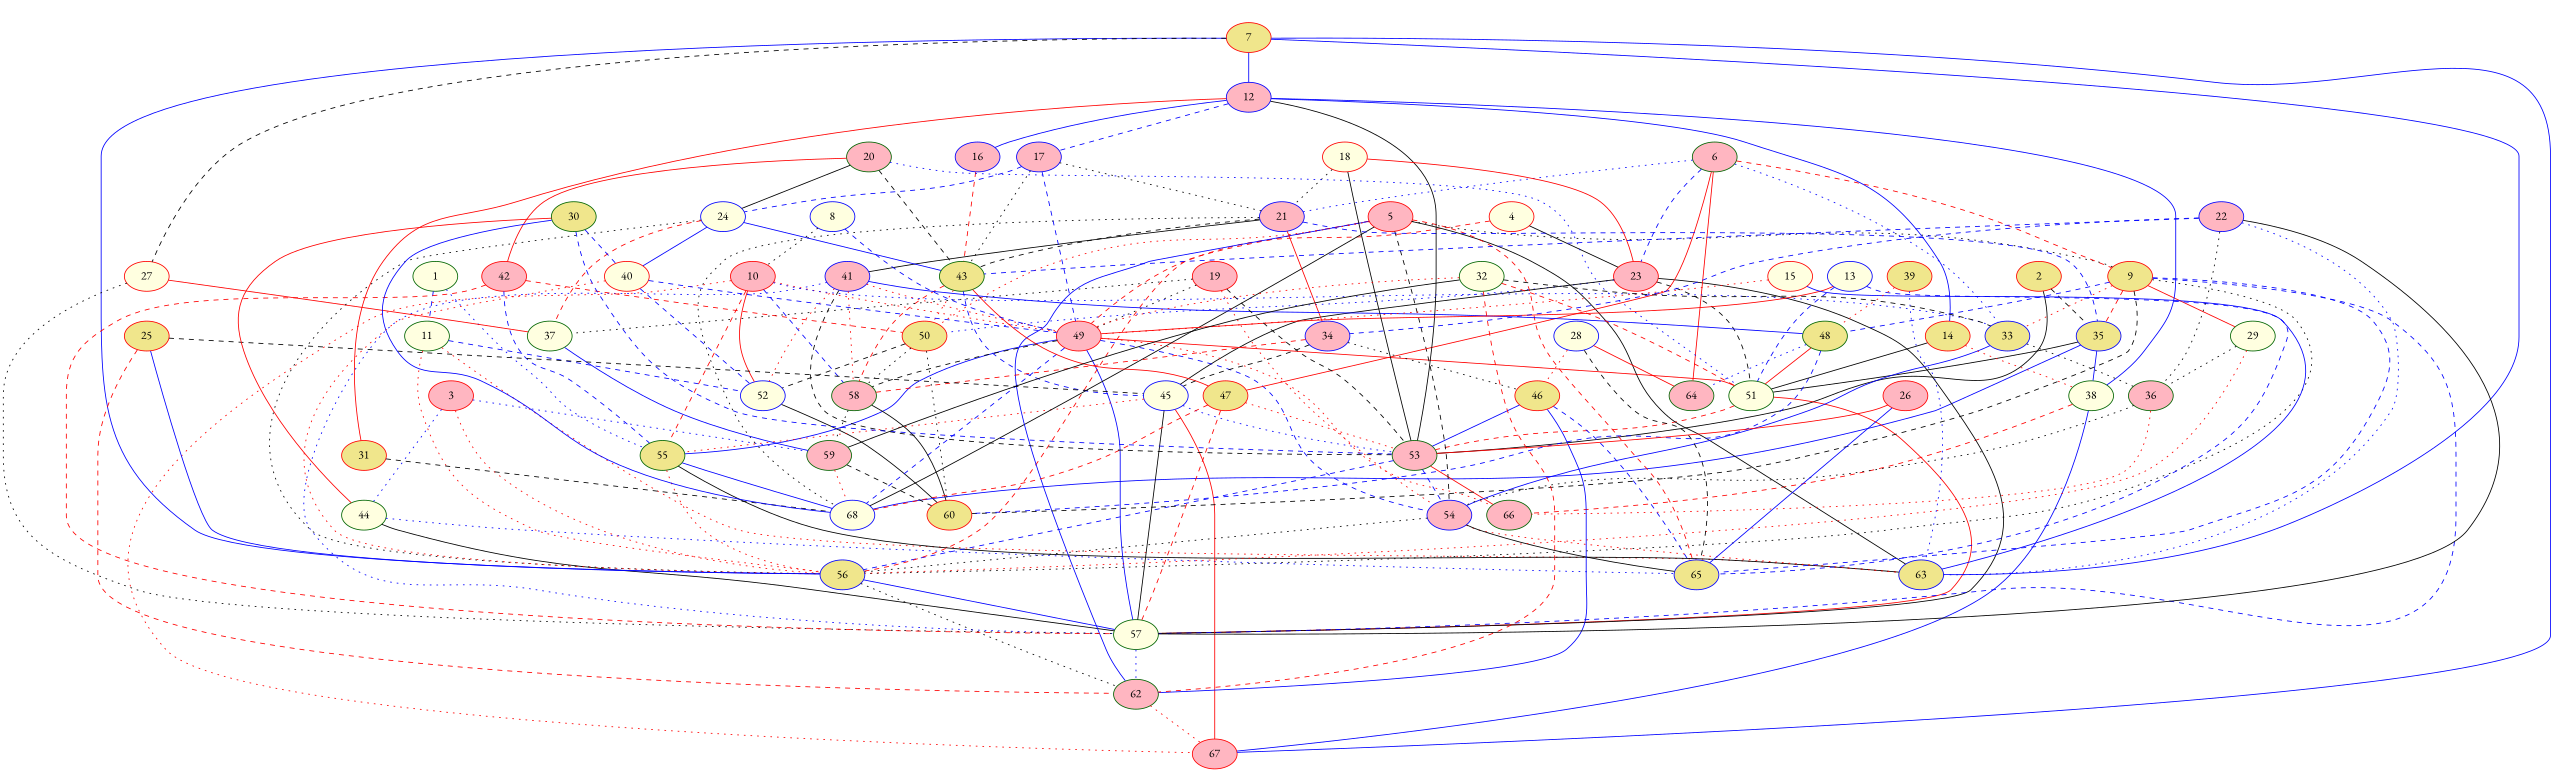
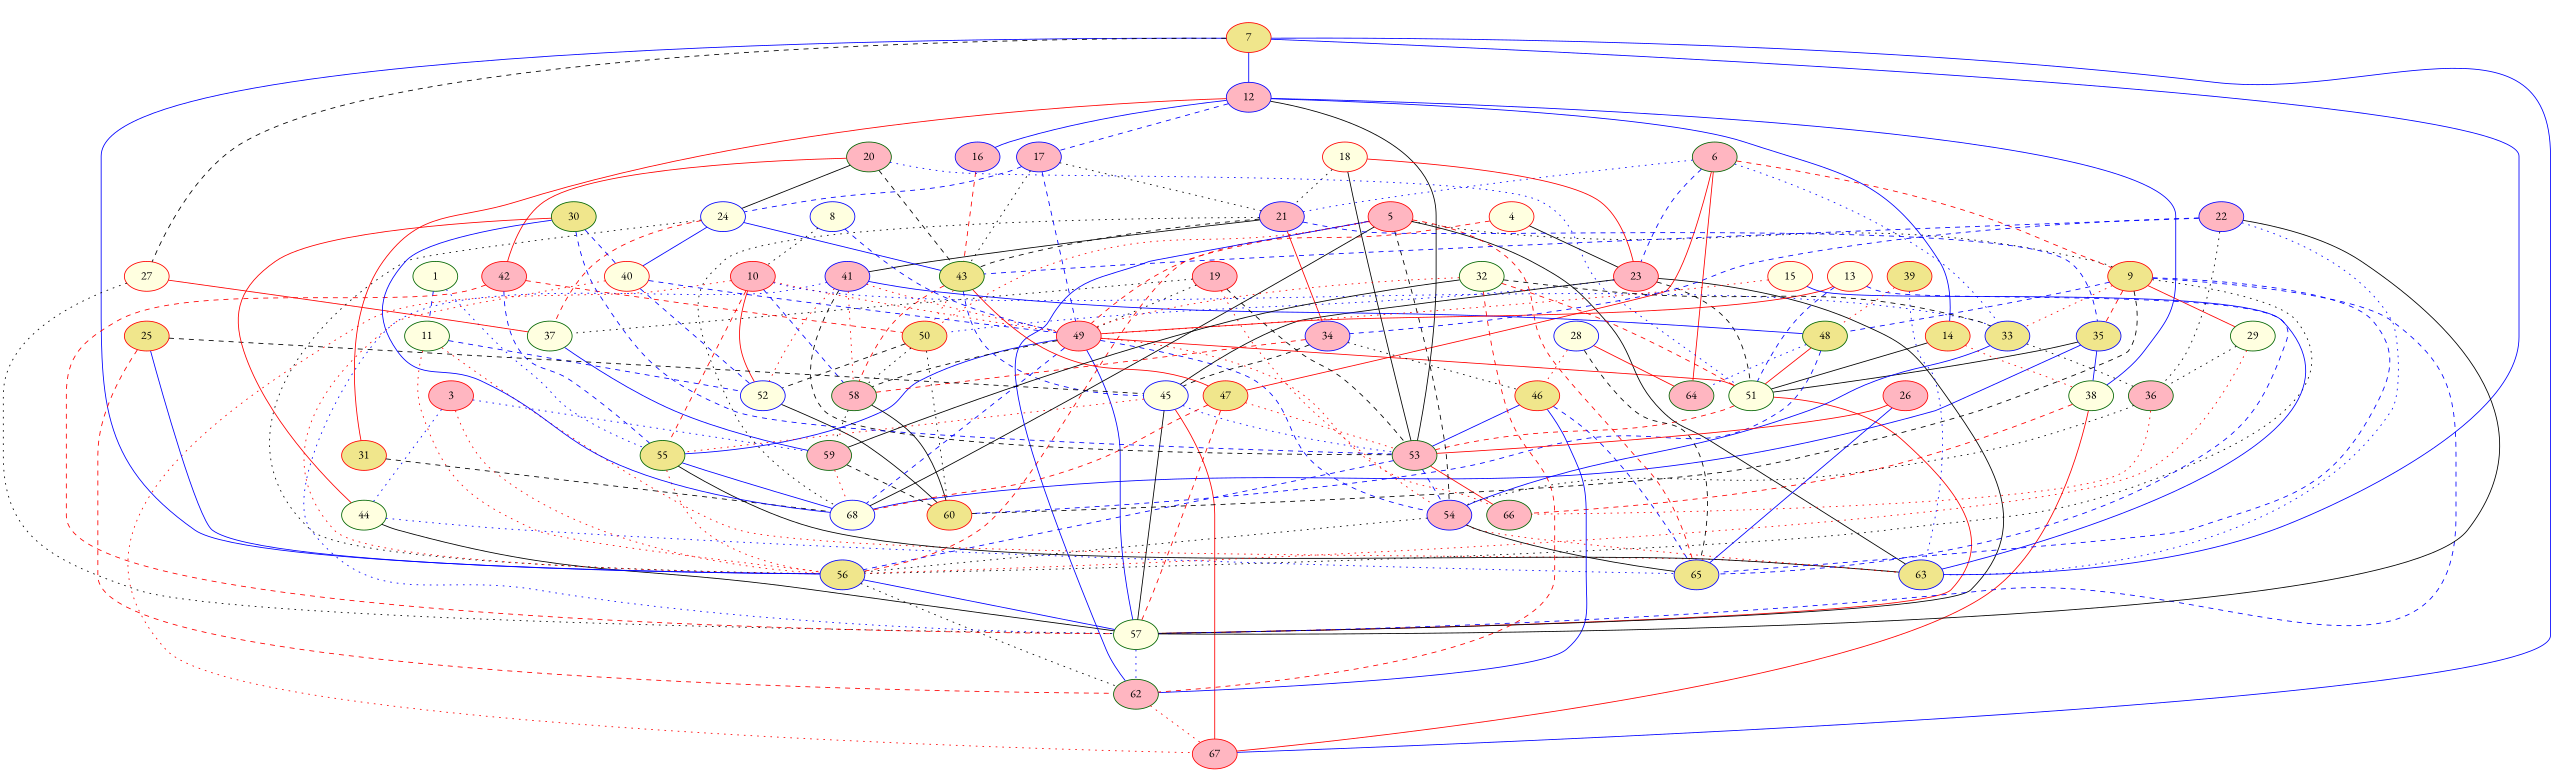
(1850, 276) -> (1850, 276)
(2039, 276) -> none
(1724, 681) -> (1724, 681)
